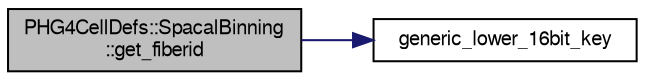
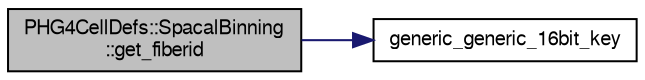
(505, 40) -> (505, 40)
